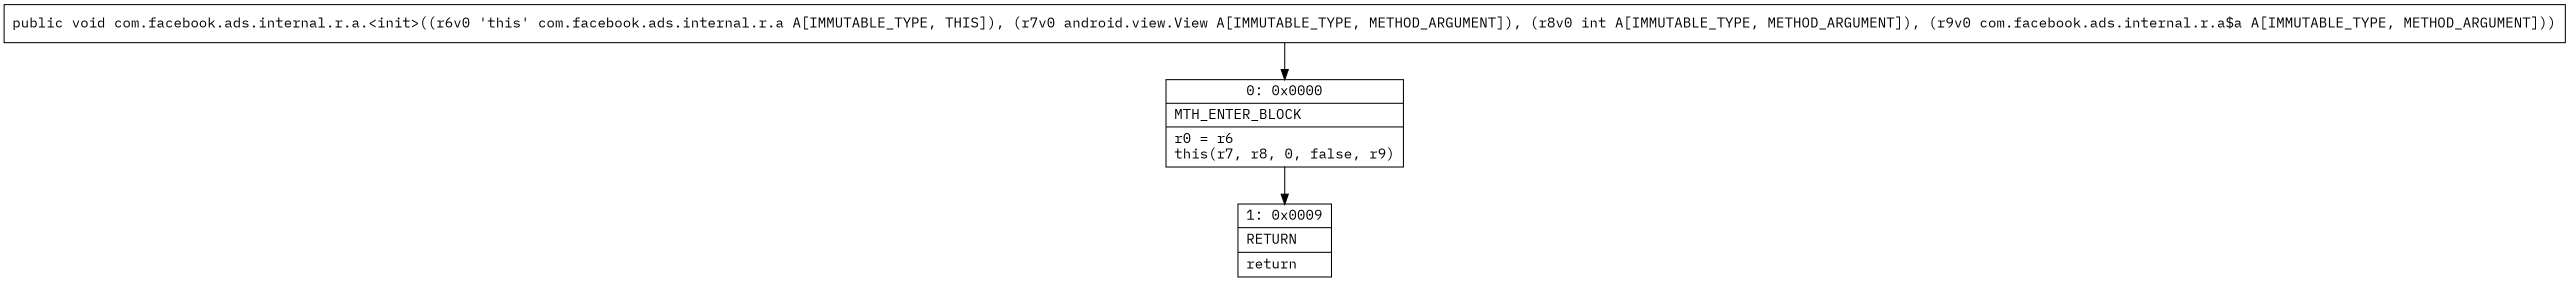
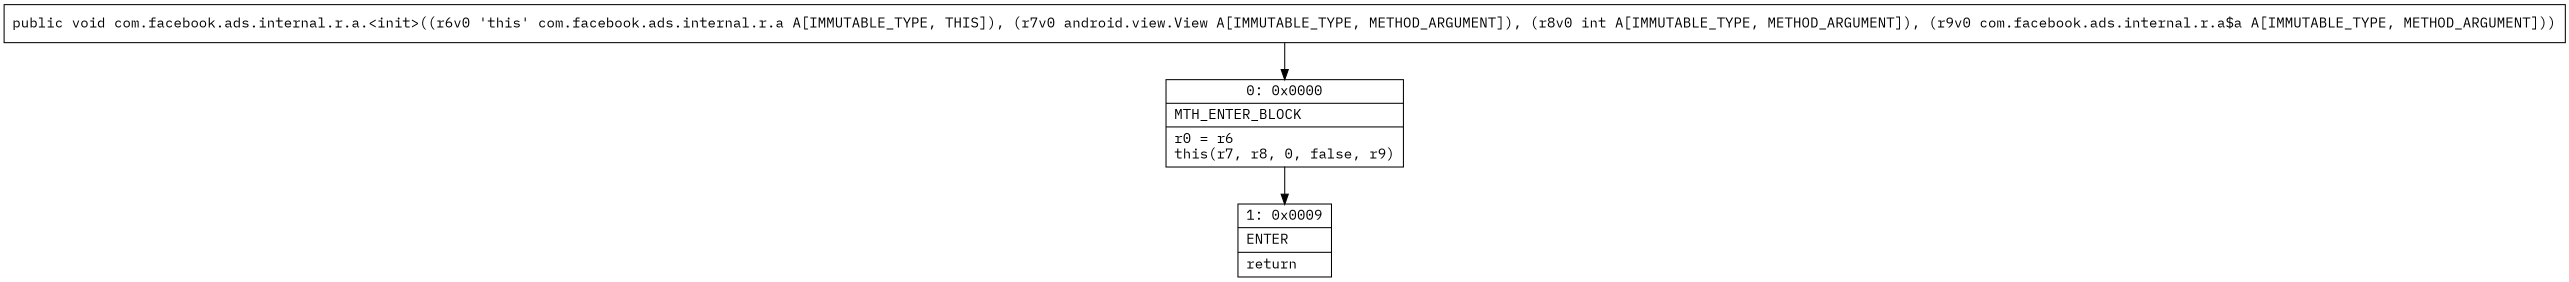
(1272, 239) -> (1268, 239)
